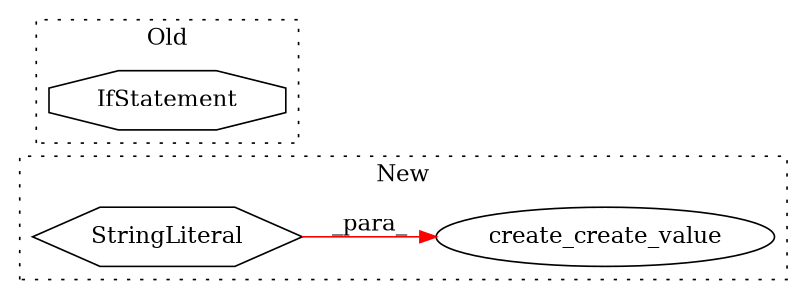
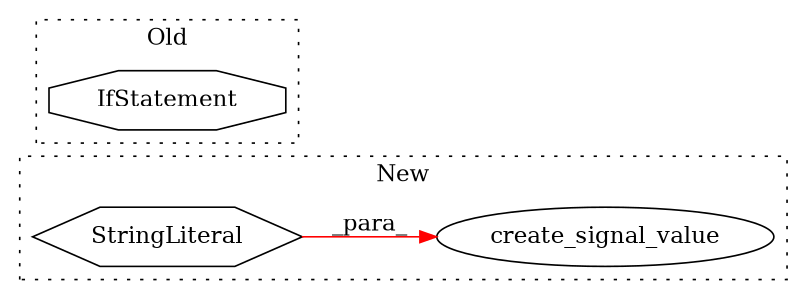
(605, 237) -> (605, 237)
